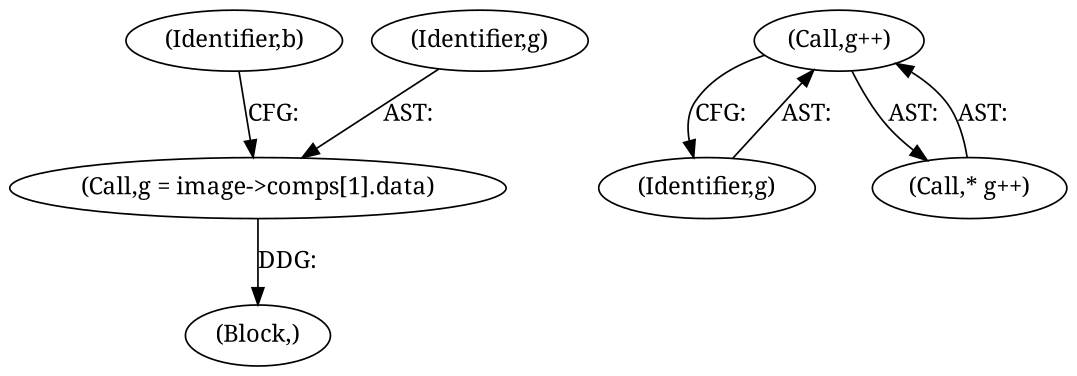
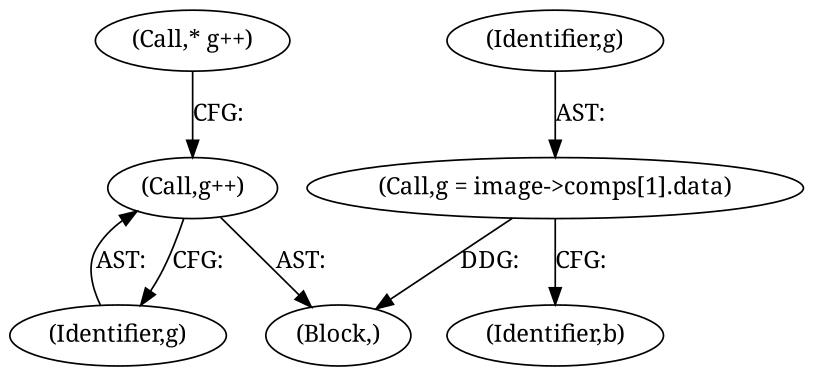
(245, 106) -> (555, 253)
(878, 114) -> (260, 256)
(987, 114) -> (221, 114)
